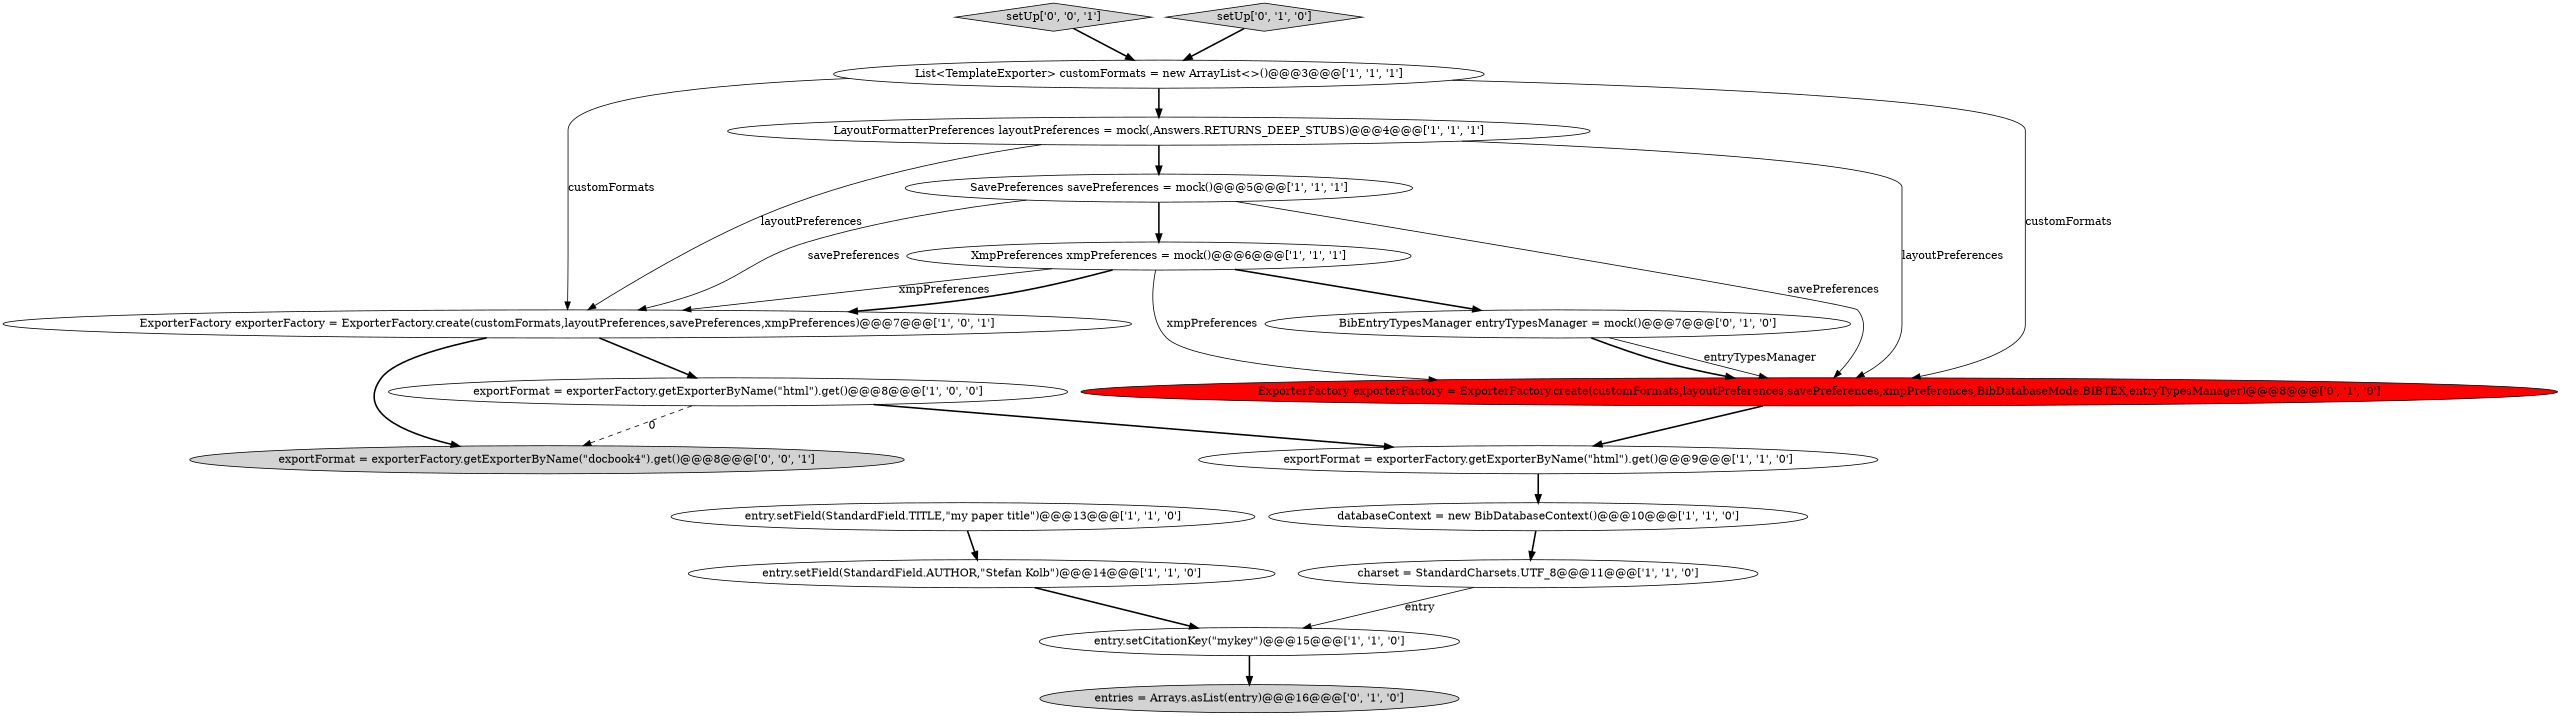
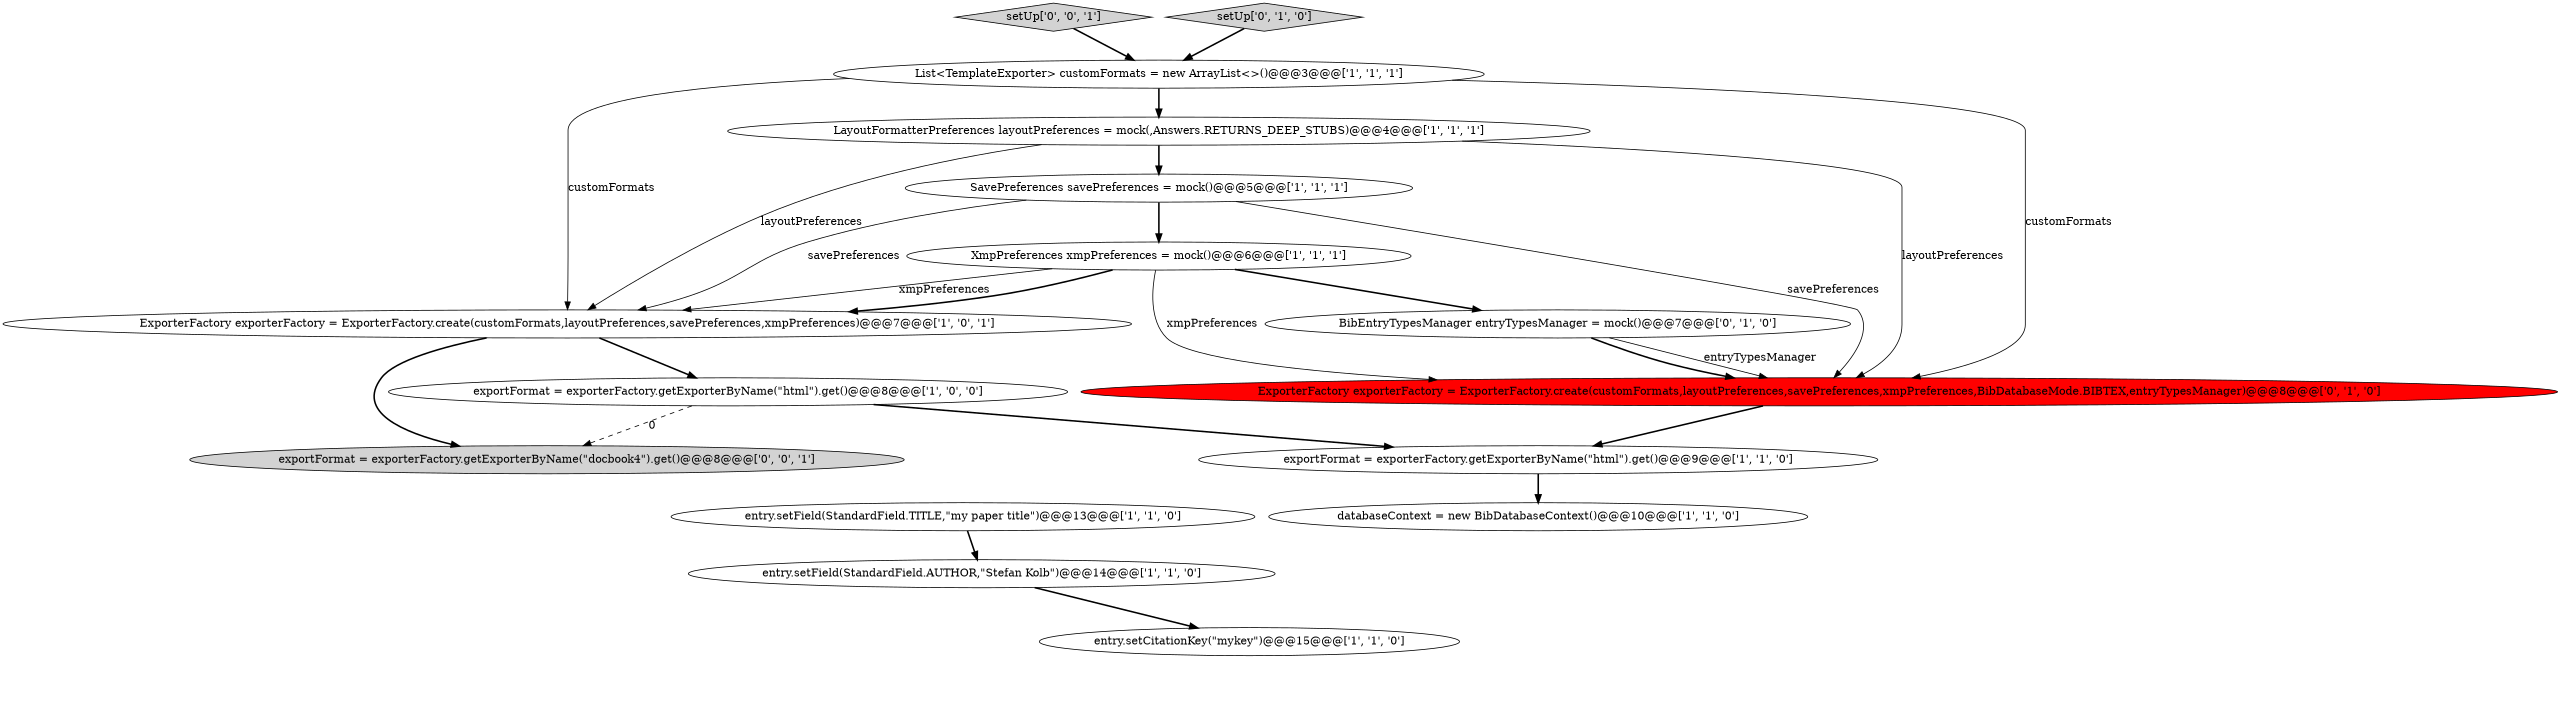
(1528, 574) -> none
(1249, 699) -> none
